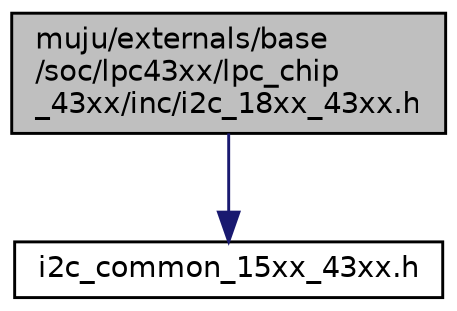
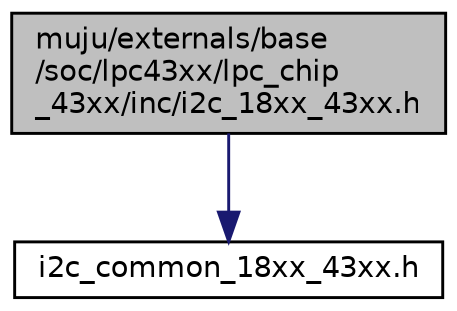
(229, 270) -> (229, 270)
